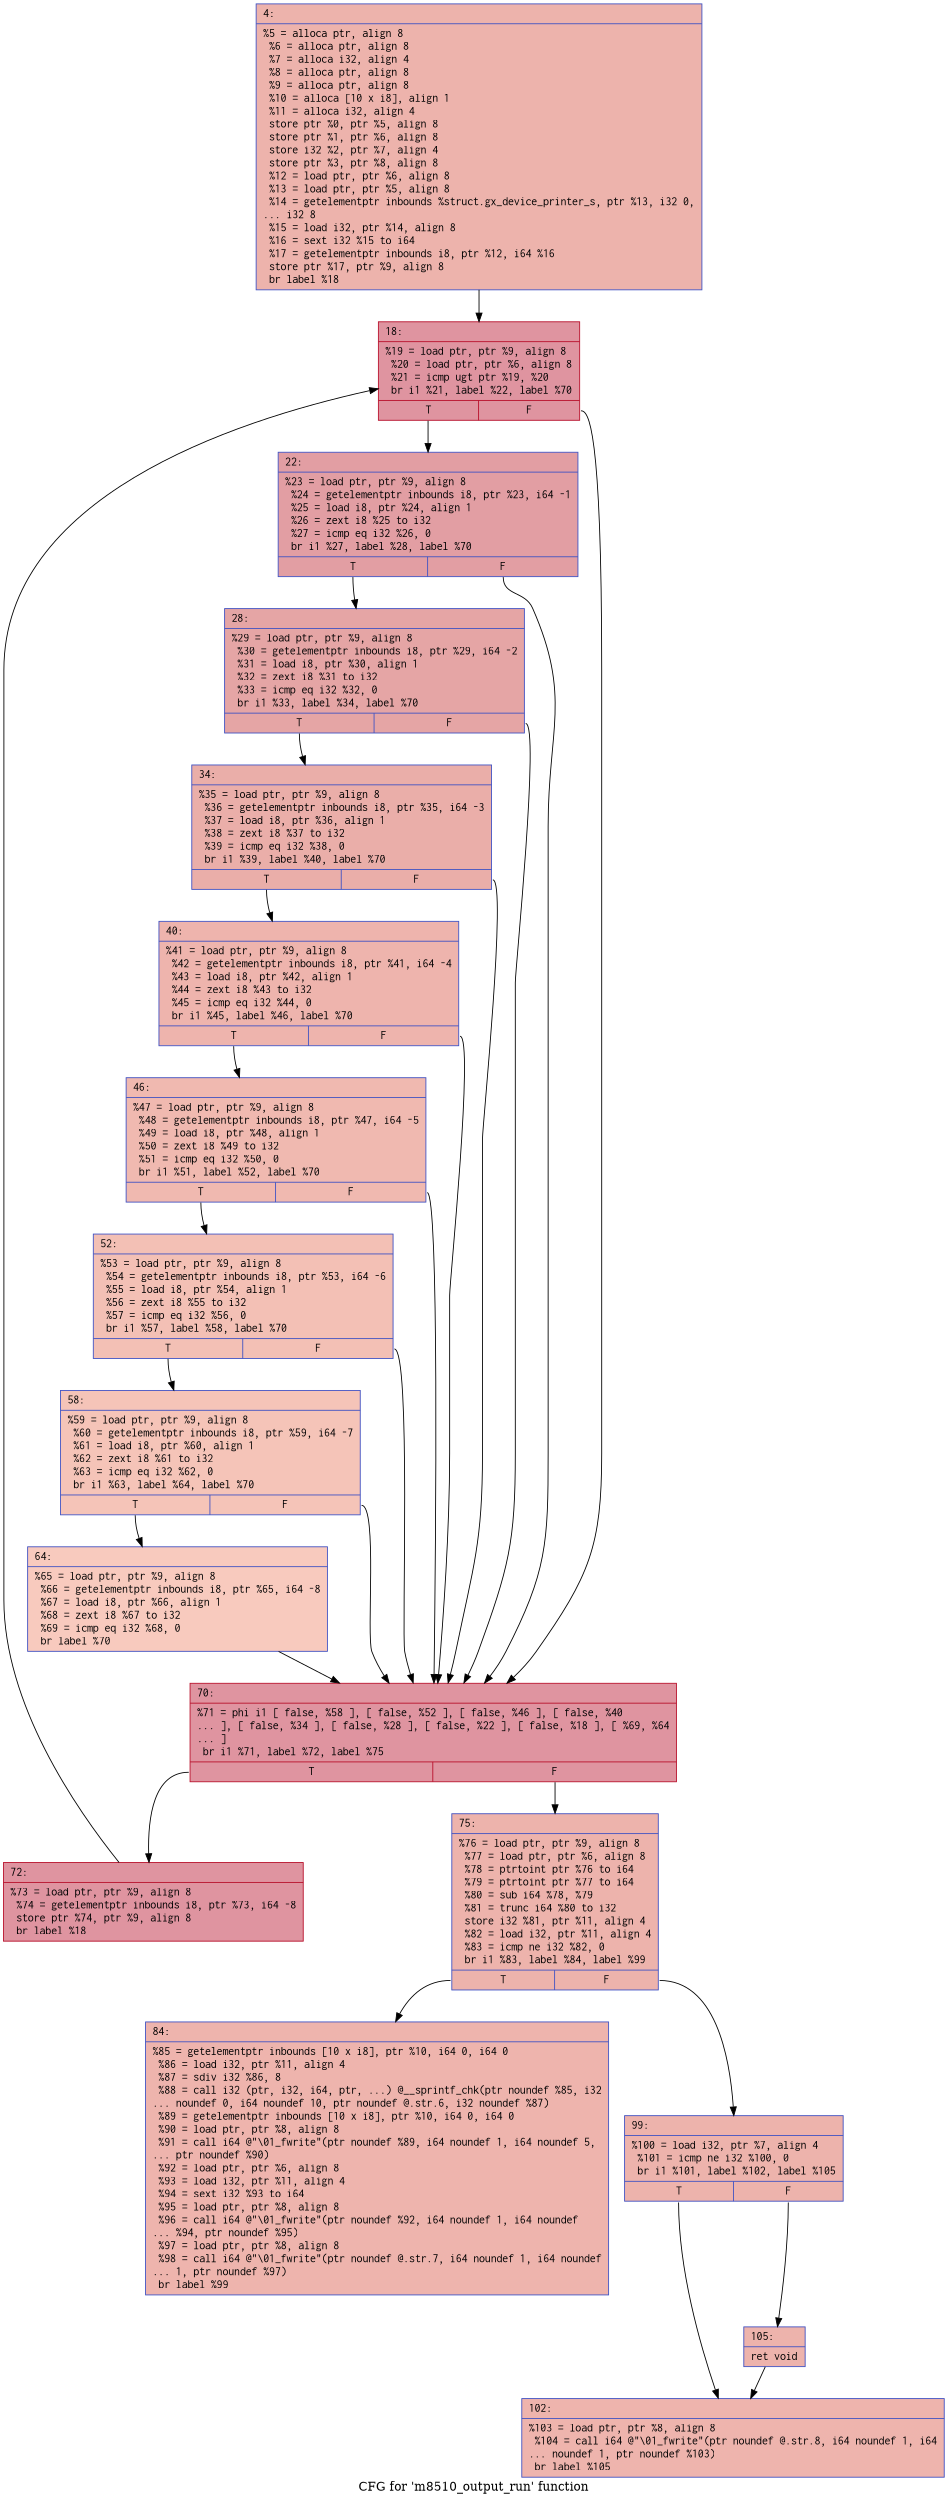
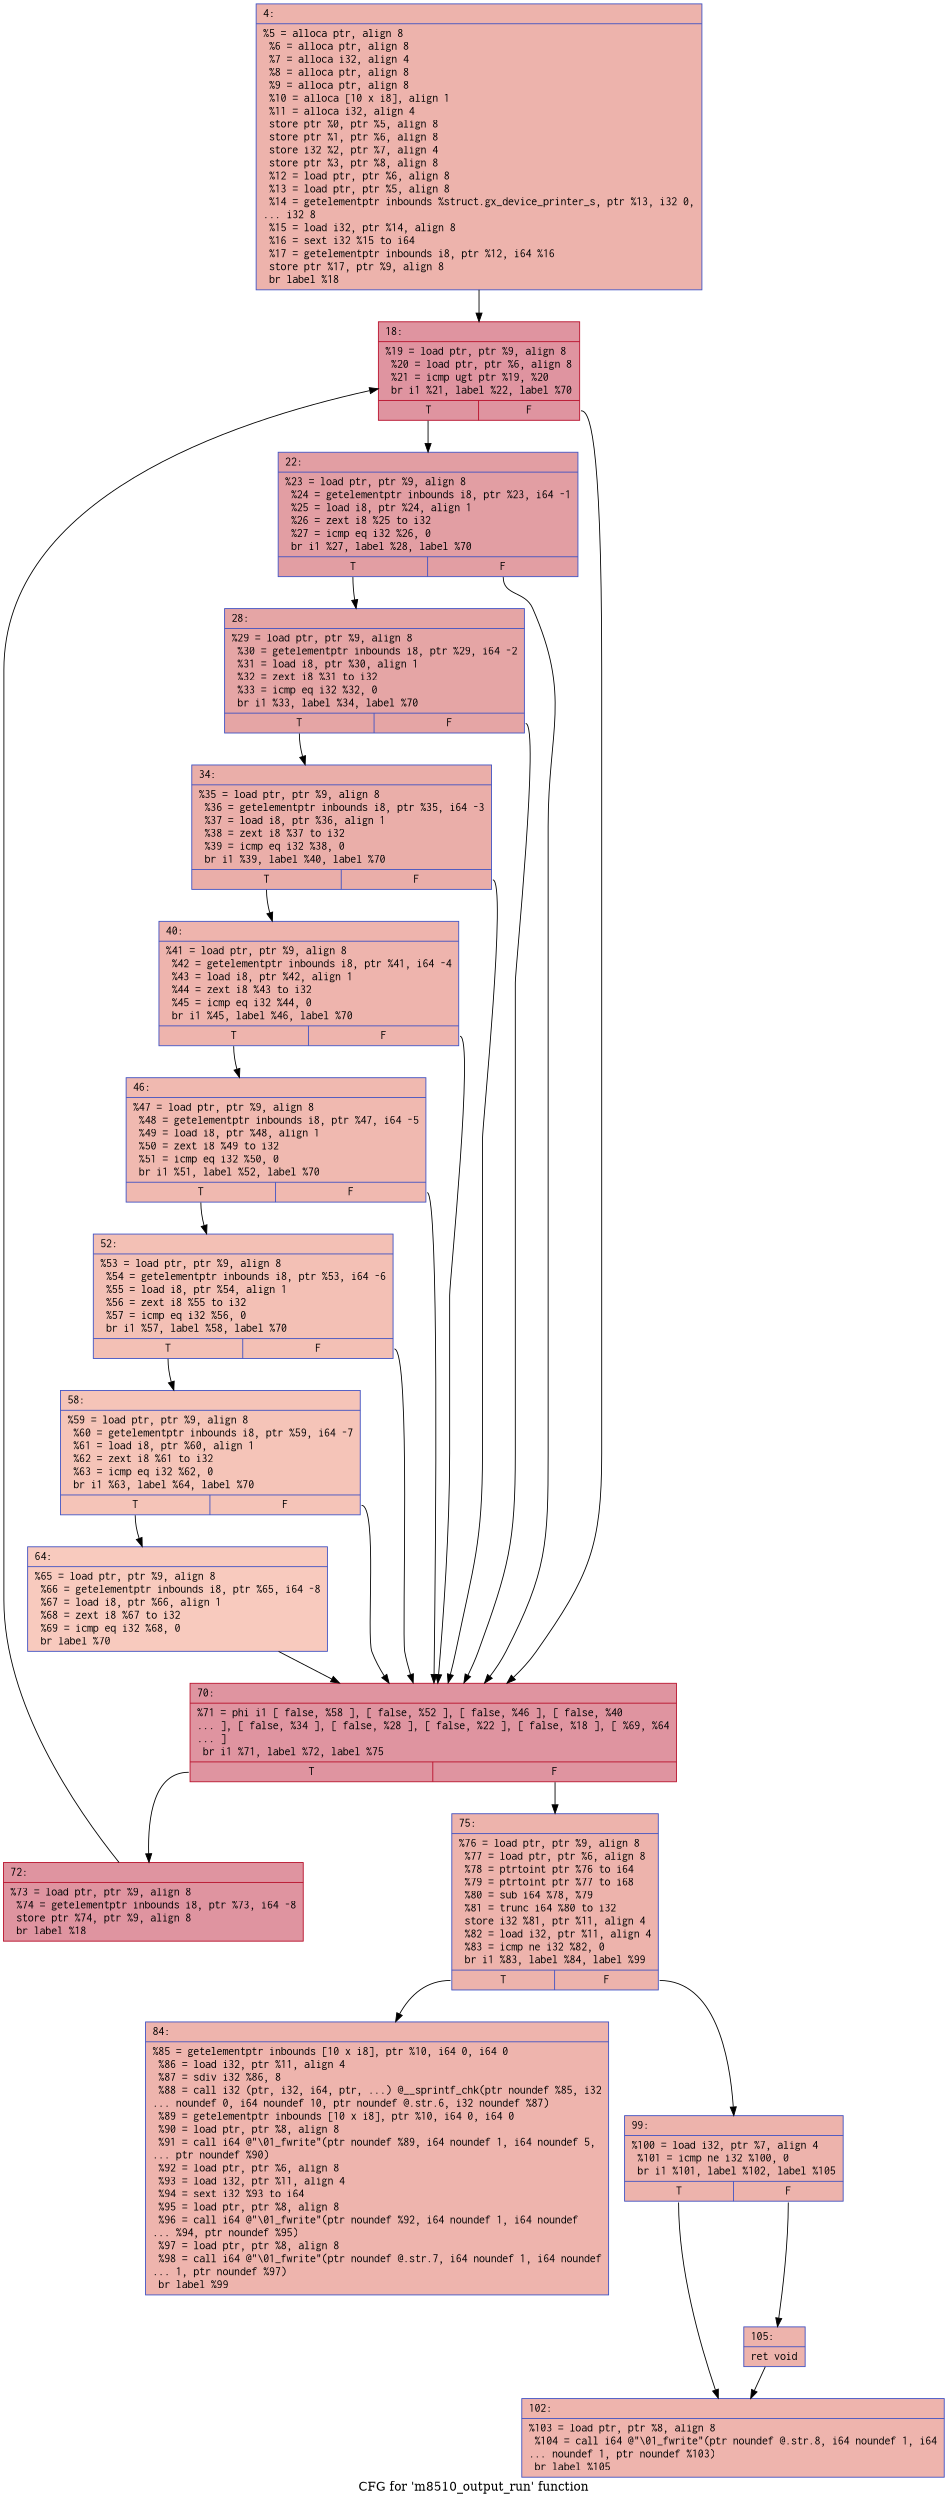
(546, 1882) -> (546, 1882)
